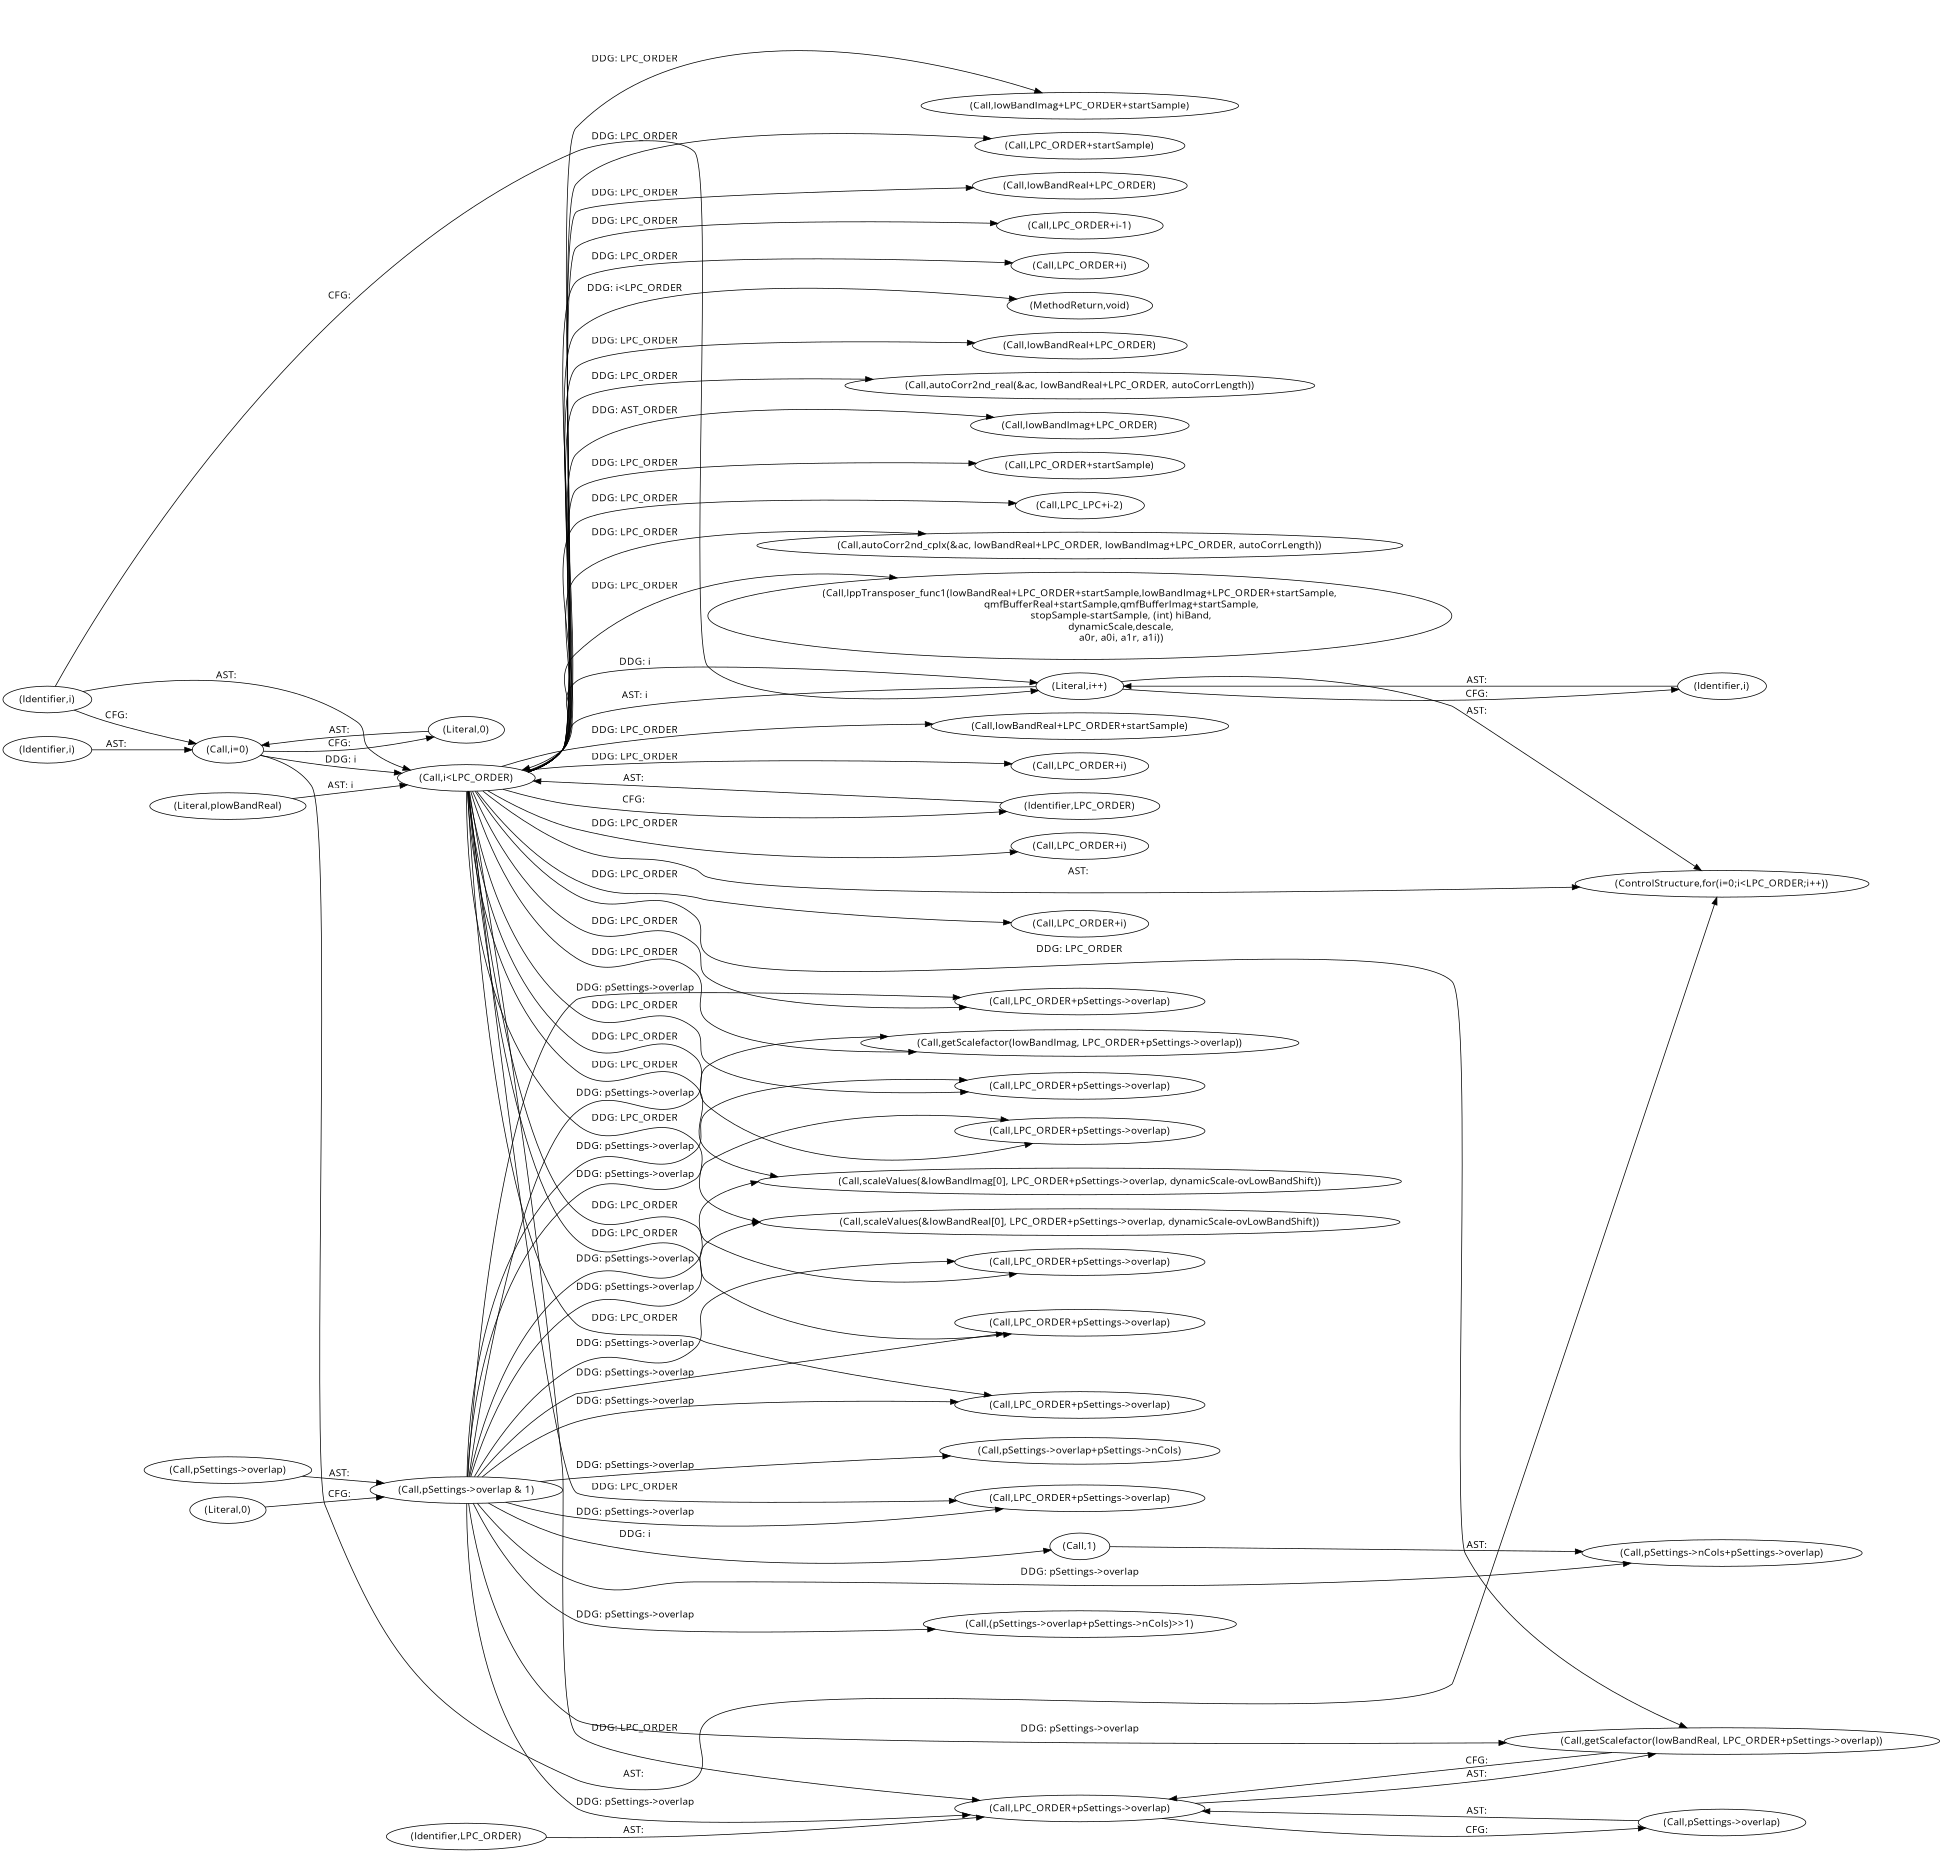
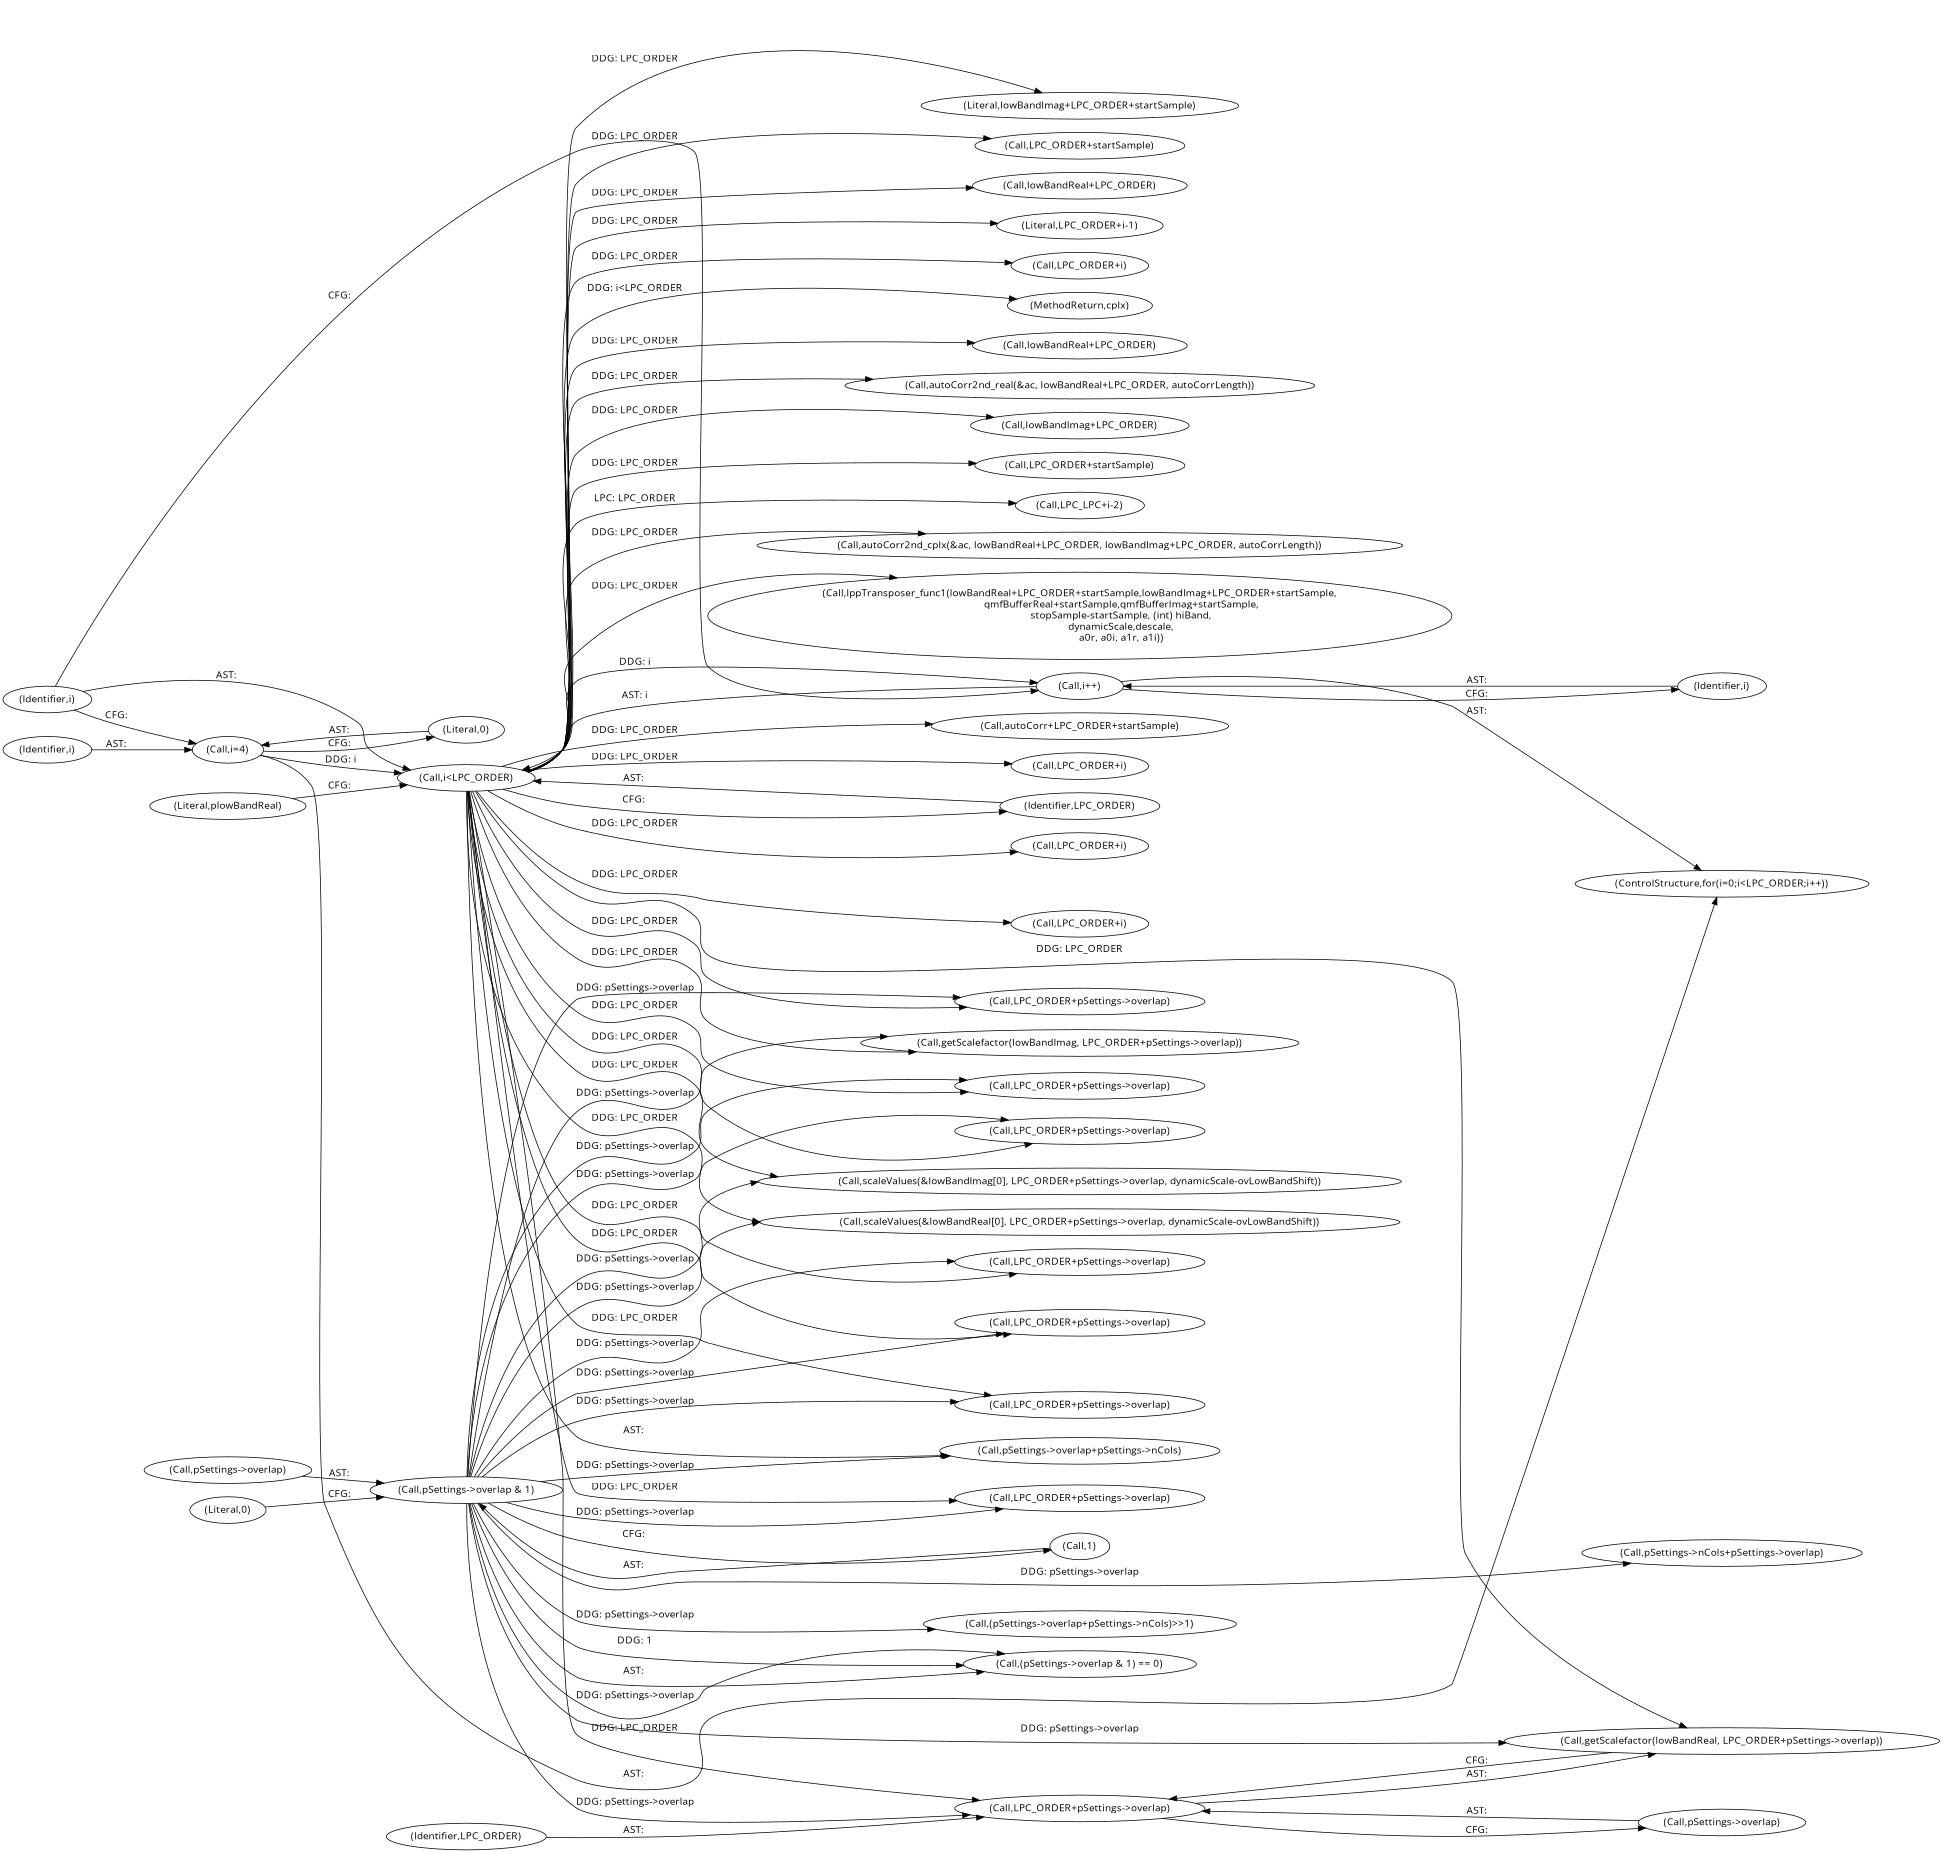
(1080, 106) -> (1080, 106)
(1080, 226) -> (1080, 226)
(1080, 306) -> (1080, 306)
(635, 410) -> (635, 410)
(635, 499) -> (635, 499)
(1080, 686) -> (1080, 686)
(1080, 726) -> (1080, 726)
(228, 750) -> (228, 750)
(341, 786) -> (341, 786)
(1017, 892) -> (515, 1303)
(635, 1534) -> (635, 1534)
(1342, 1549) -> (757, 1567)
none -> (1080, 1664)
